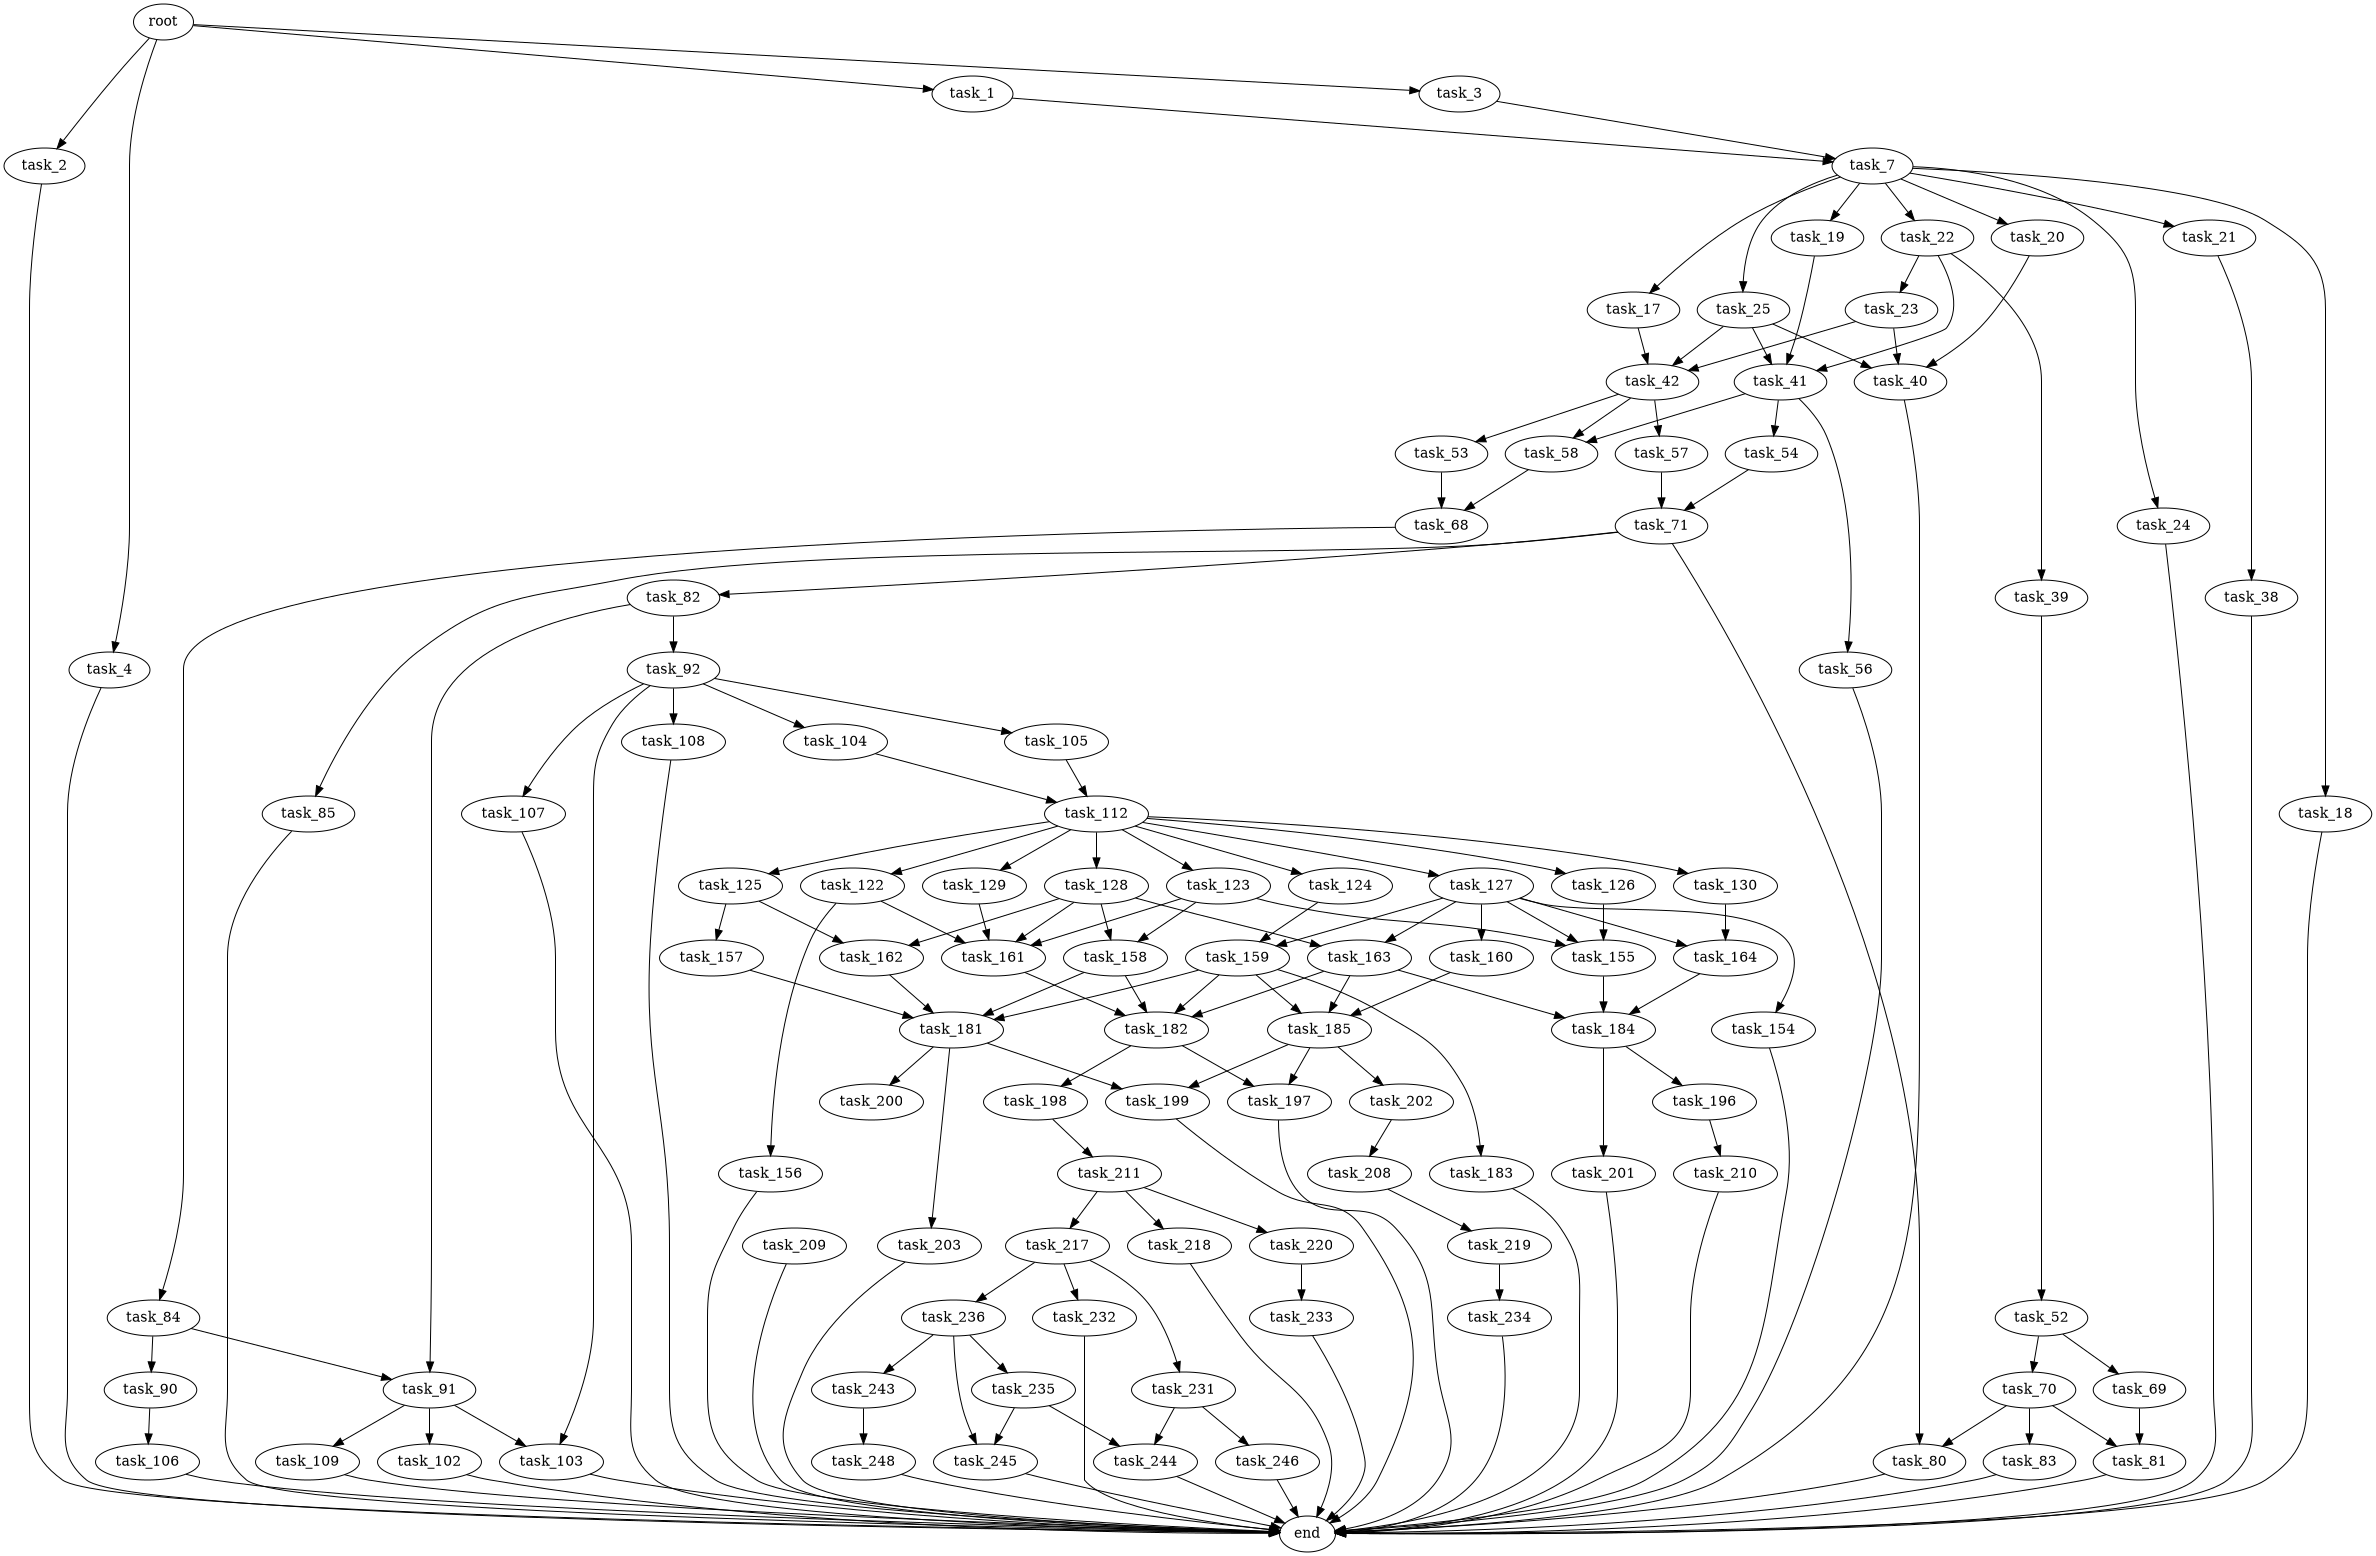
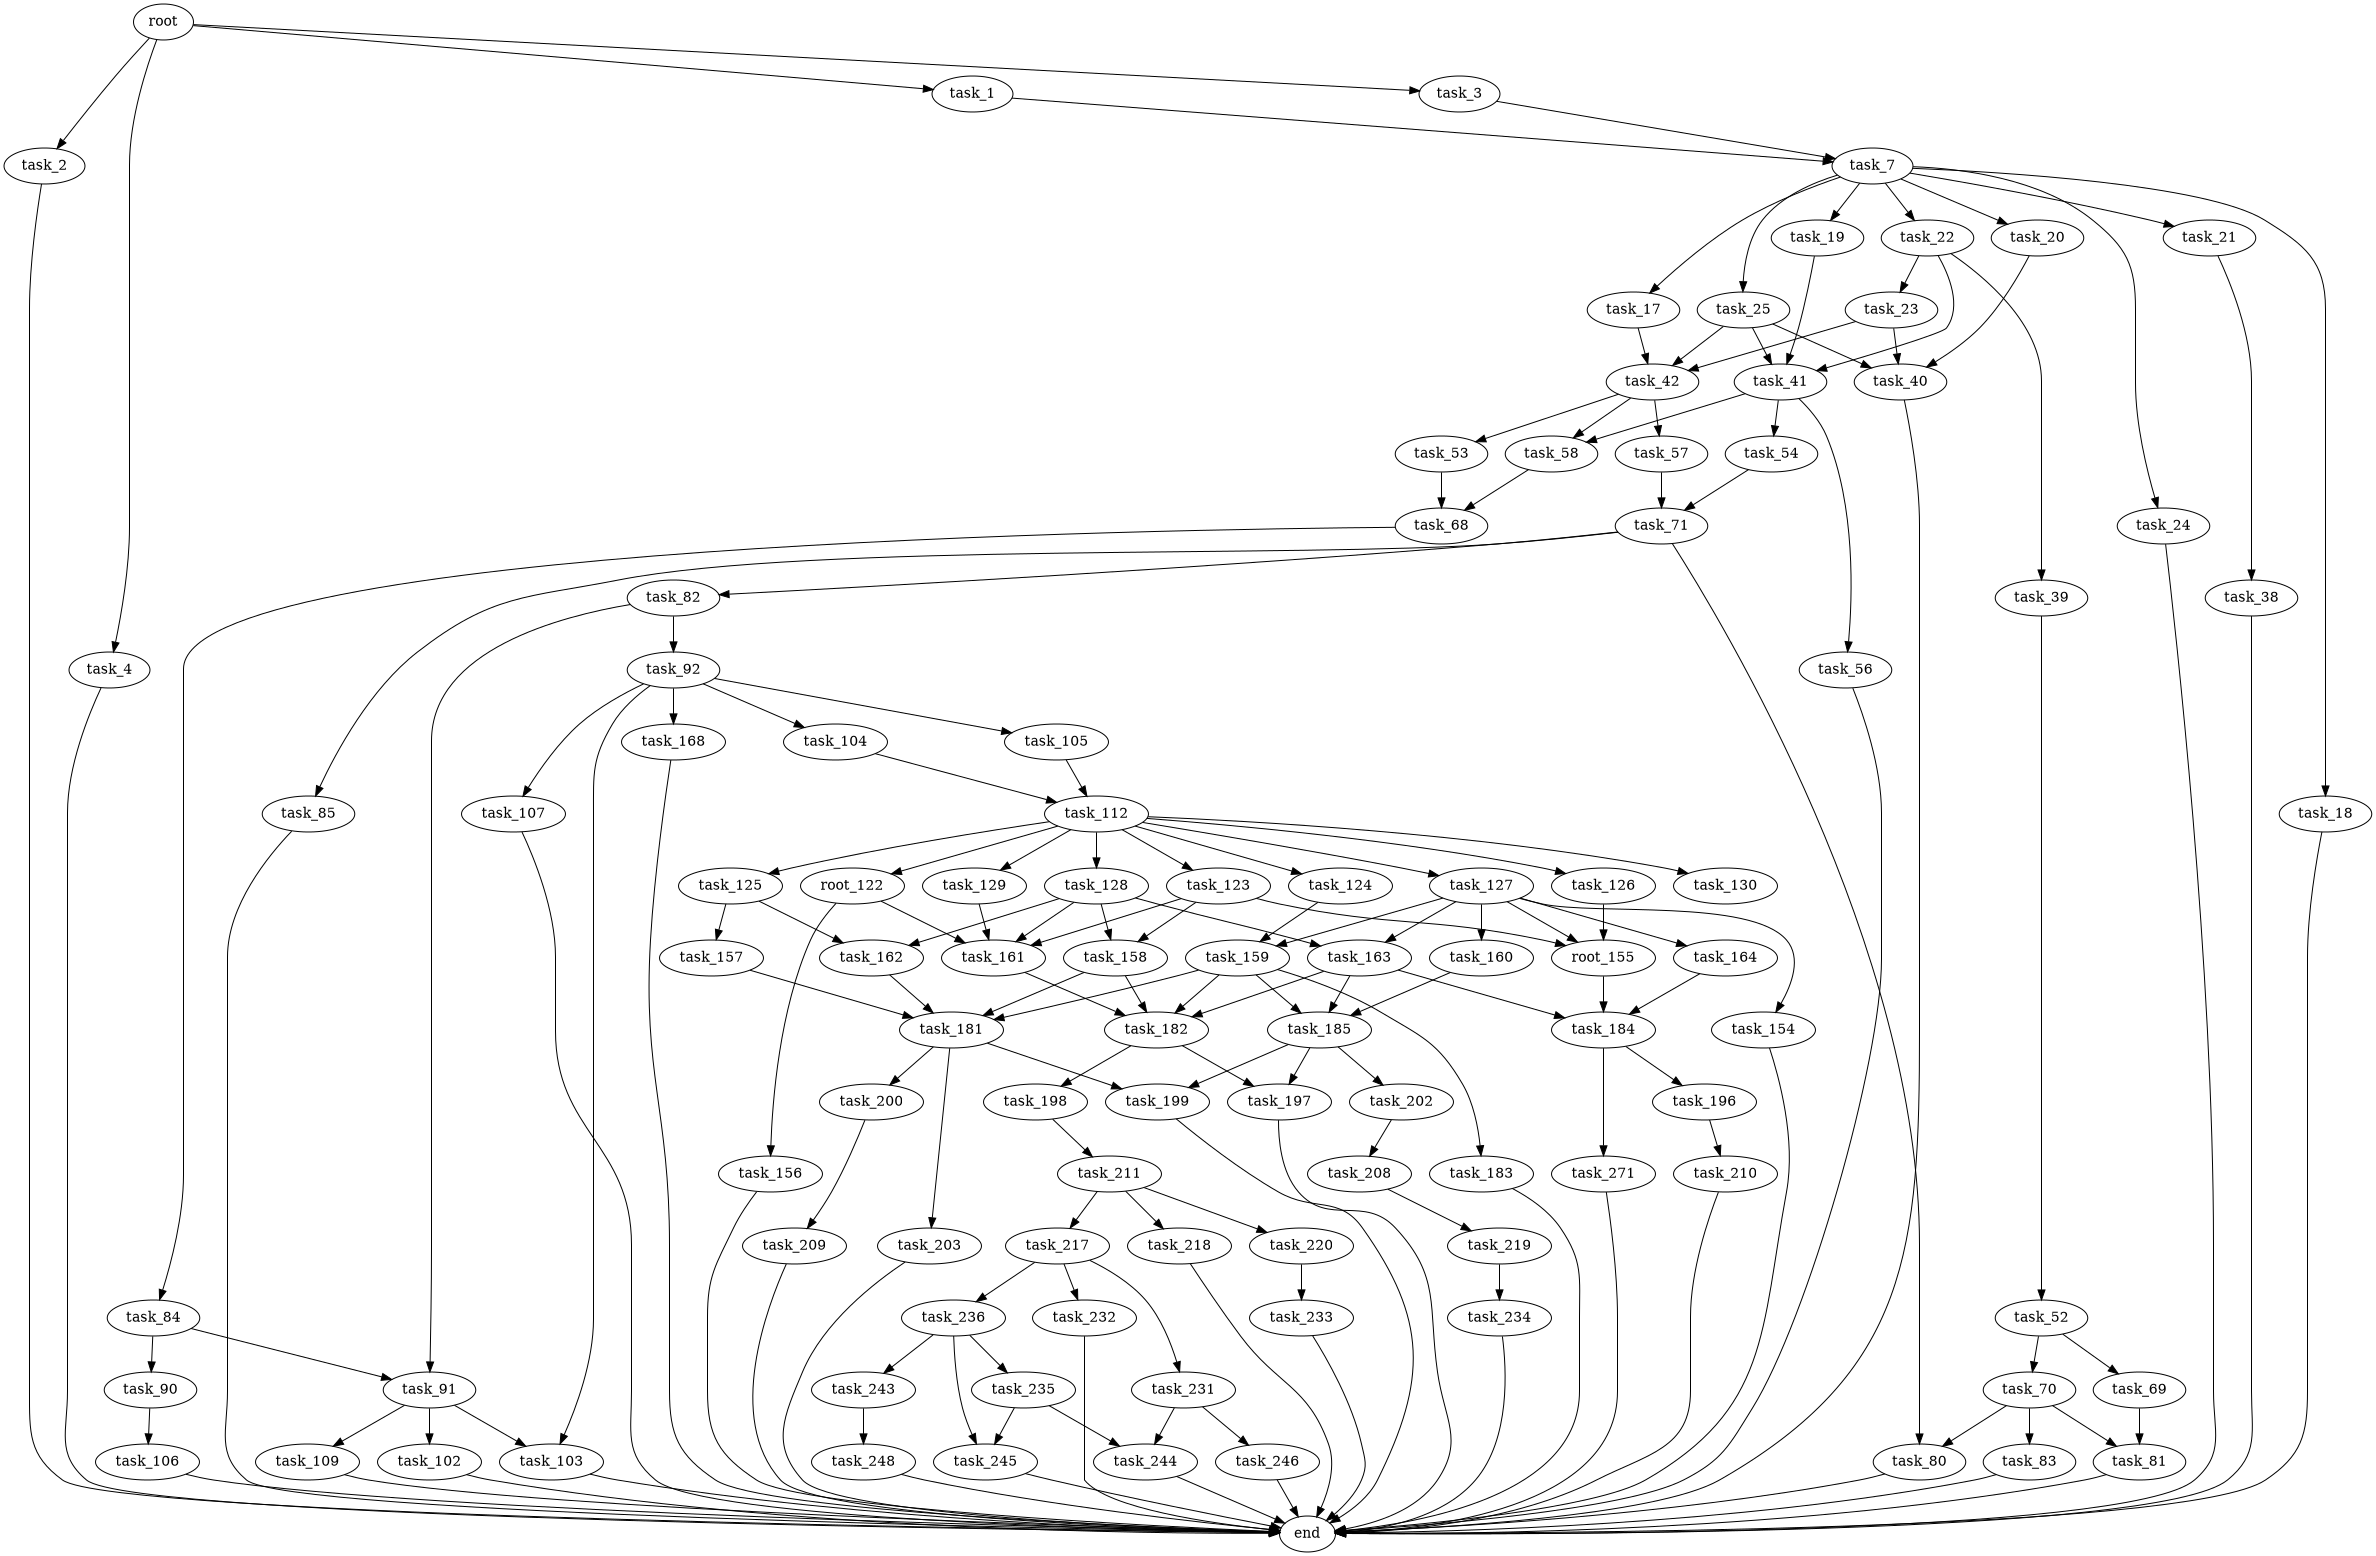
(674, 742) -> (674, 742)
(852, 886) -> (852, 886)
(1726, 922) -> none
(1604, 958) -> (1604, 958)
none -> (842, 1172)
(1604, 1174) -> (1604, 1174)
